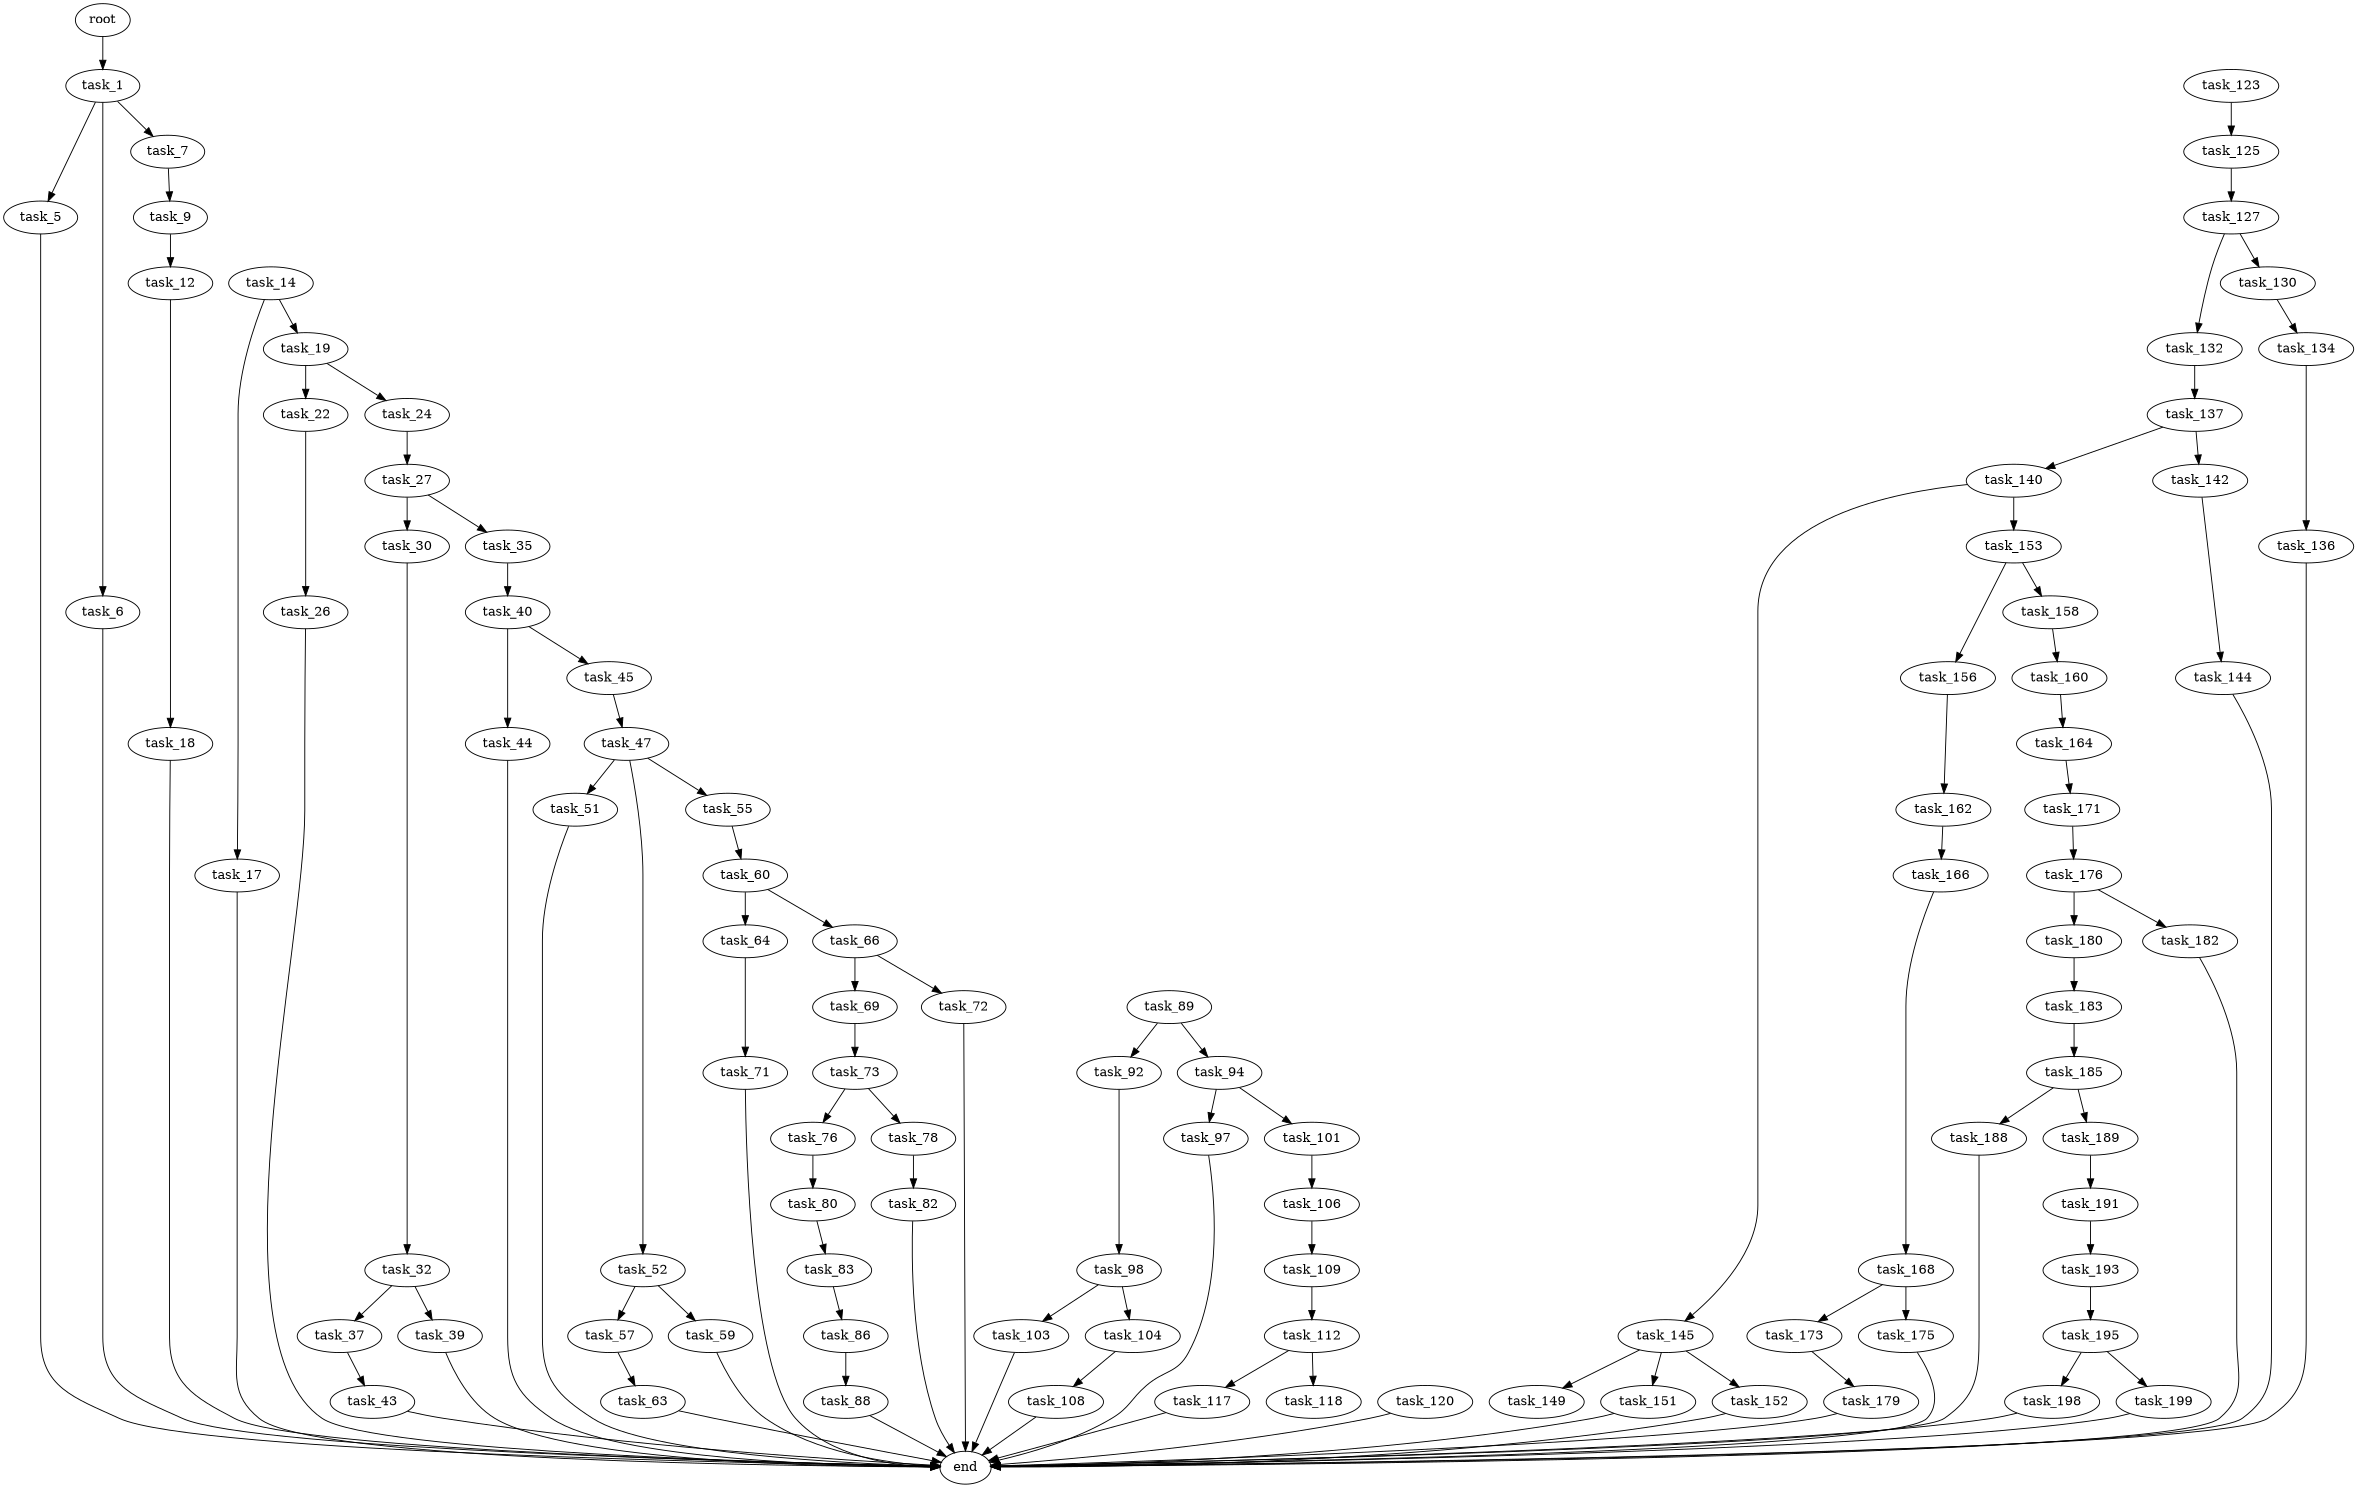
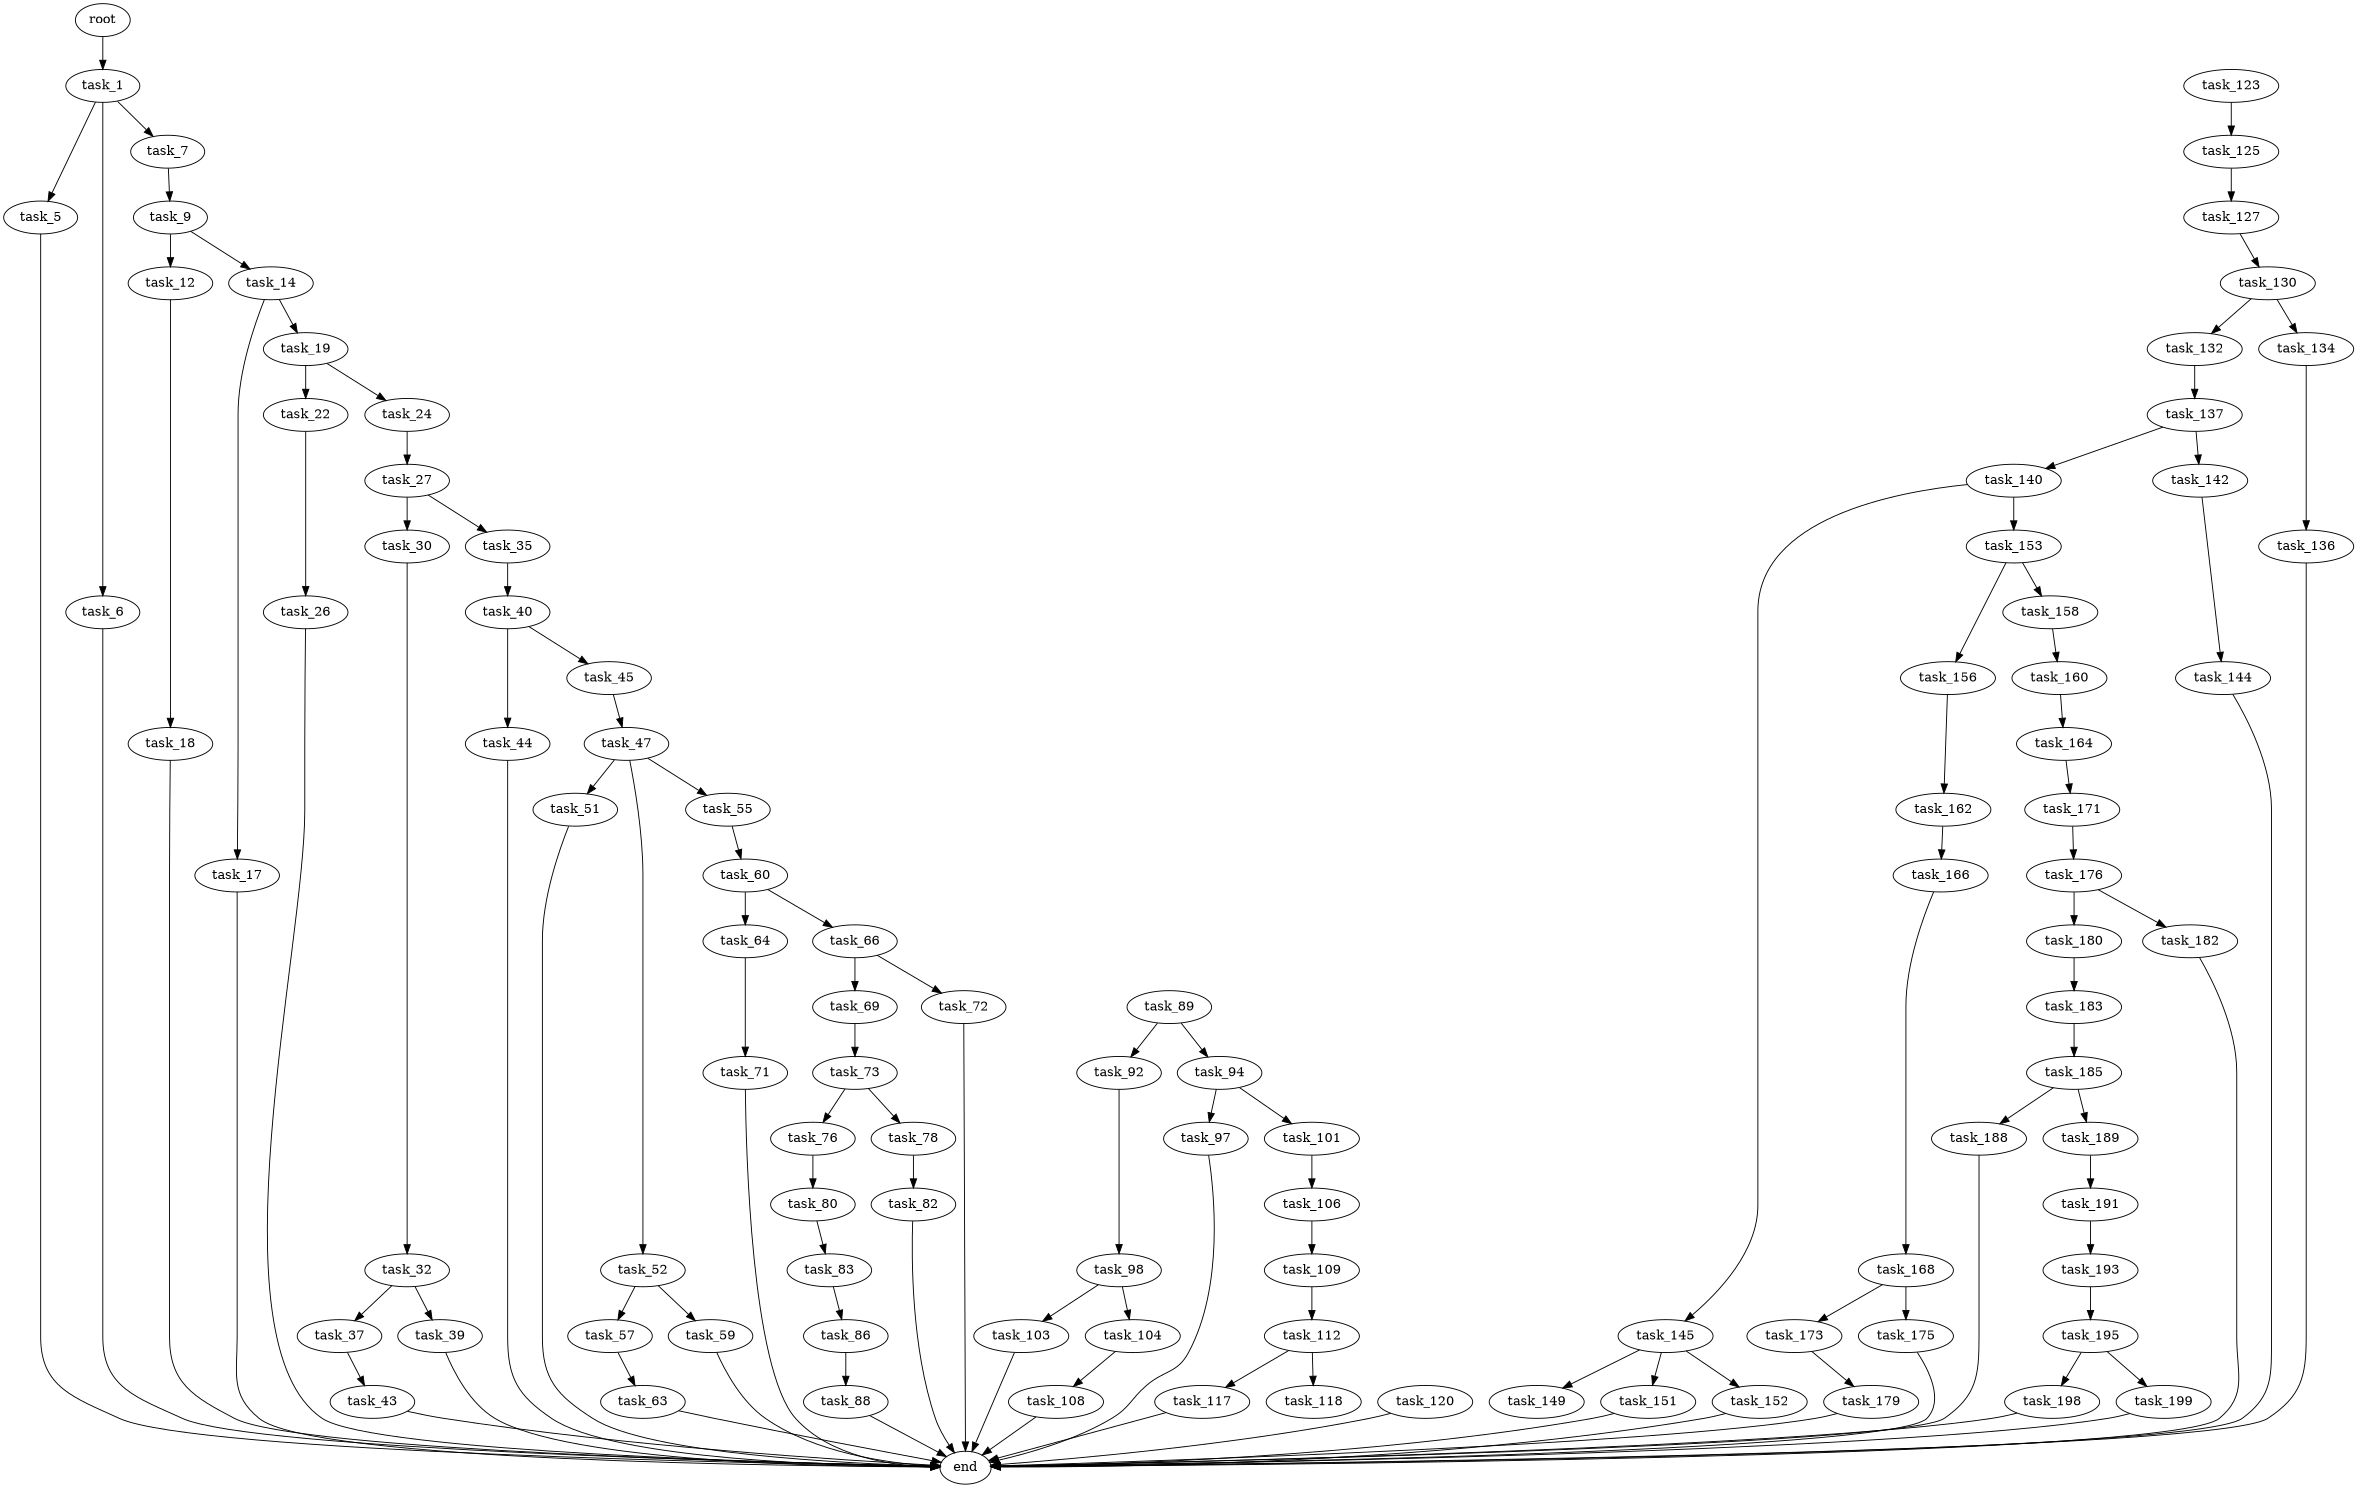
none -> (217, 248)
(2209, 278) -> (2235, 313)
